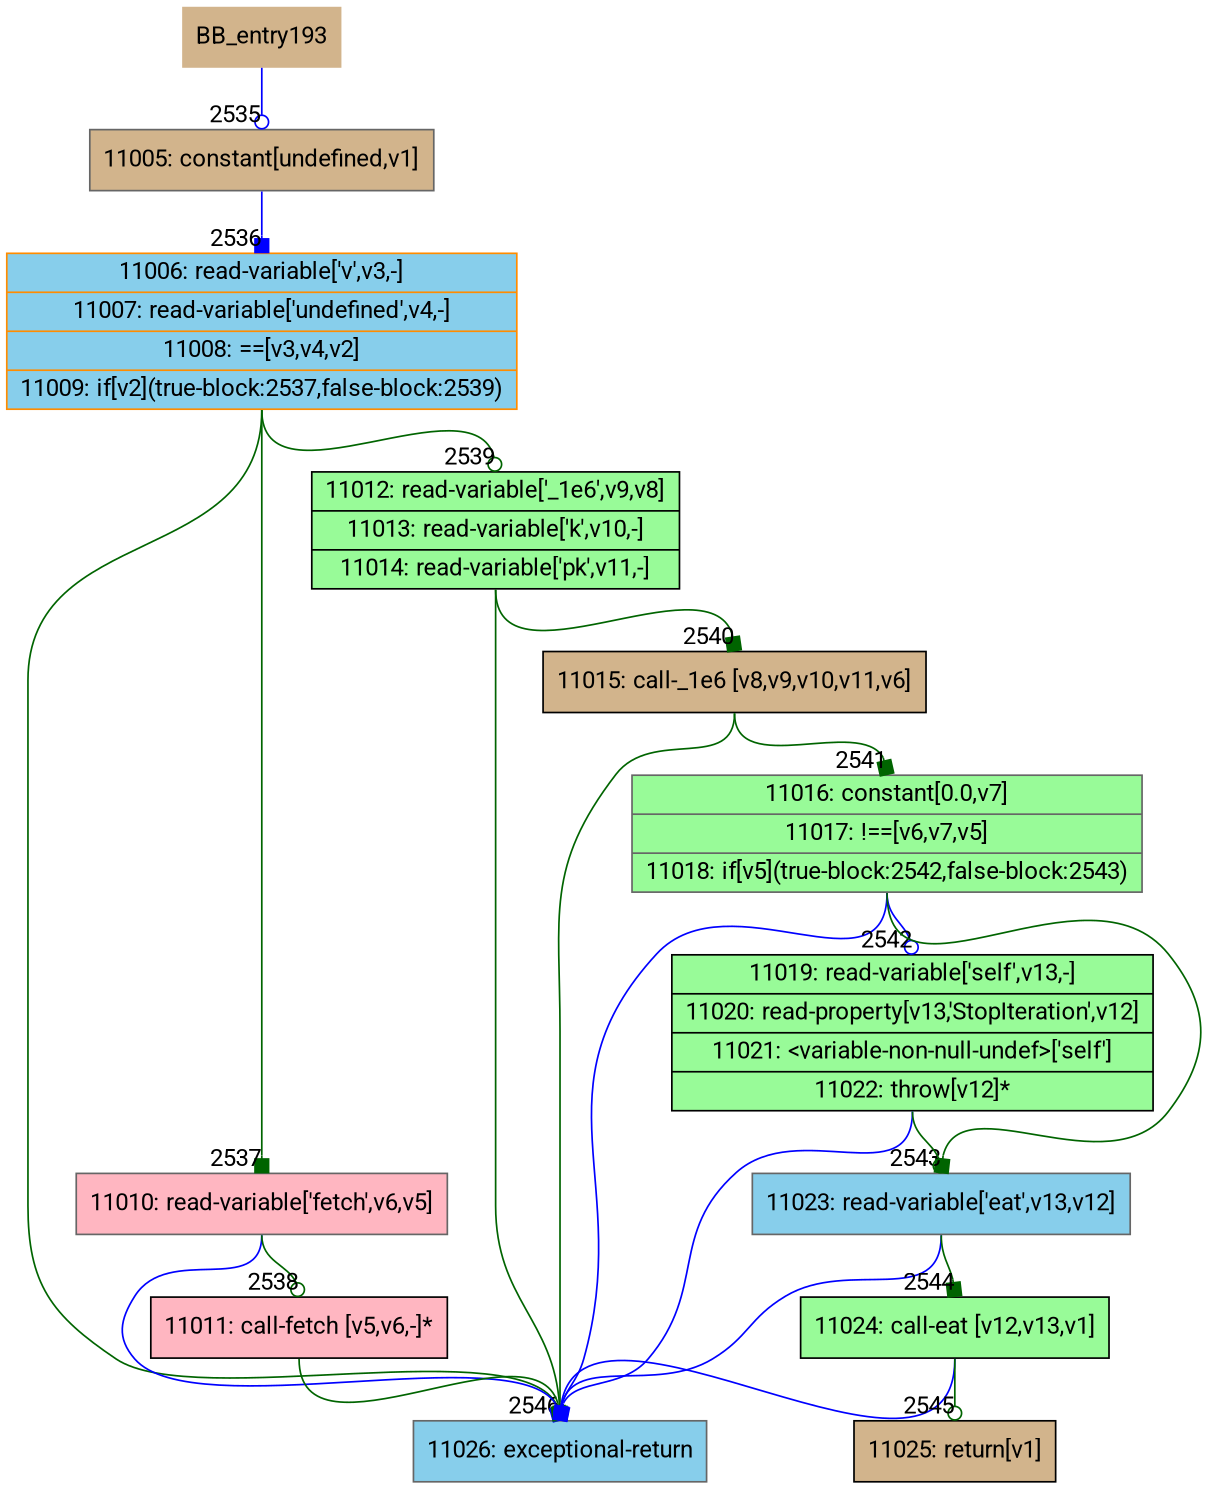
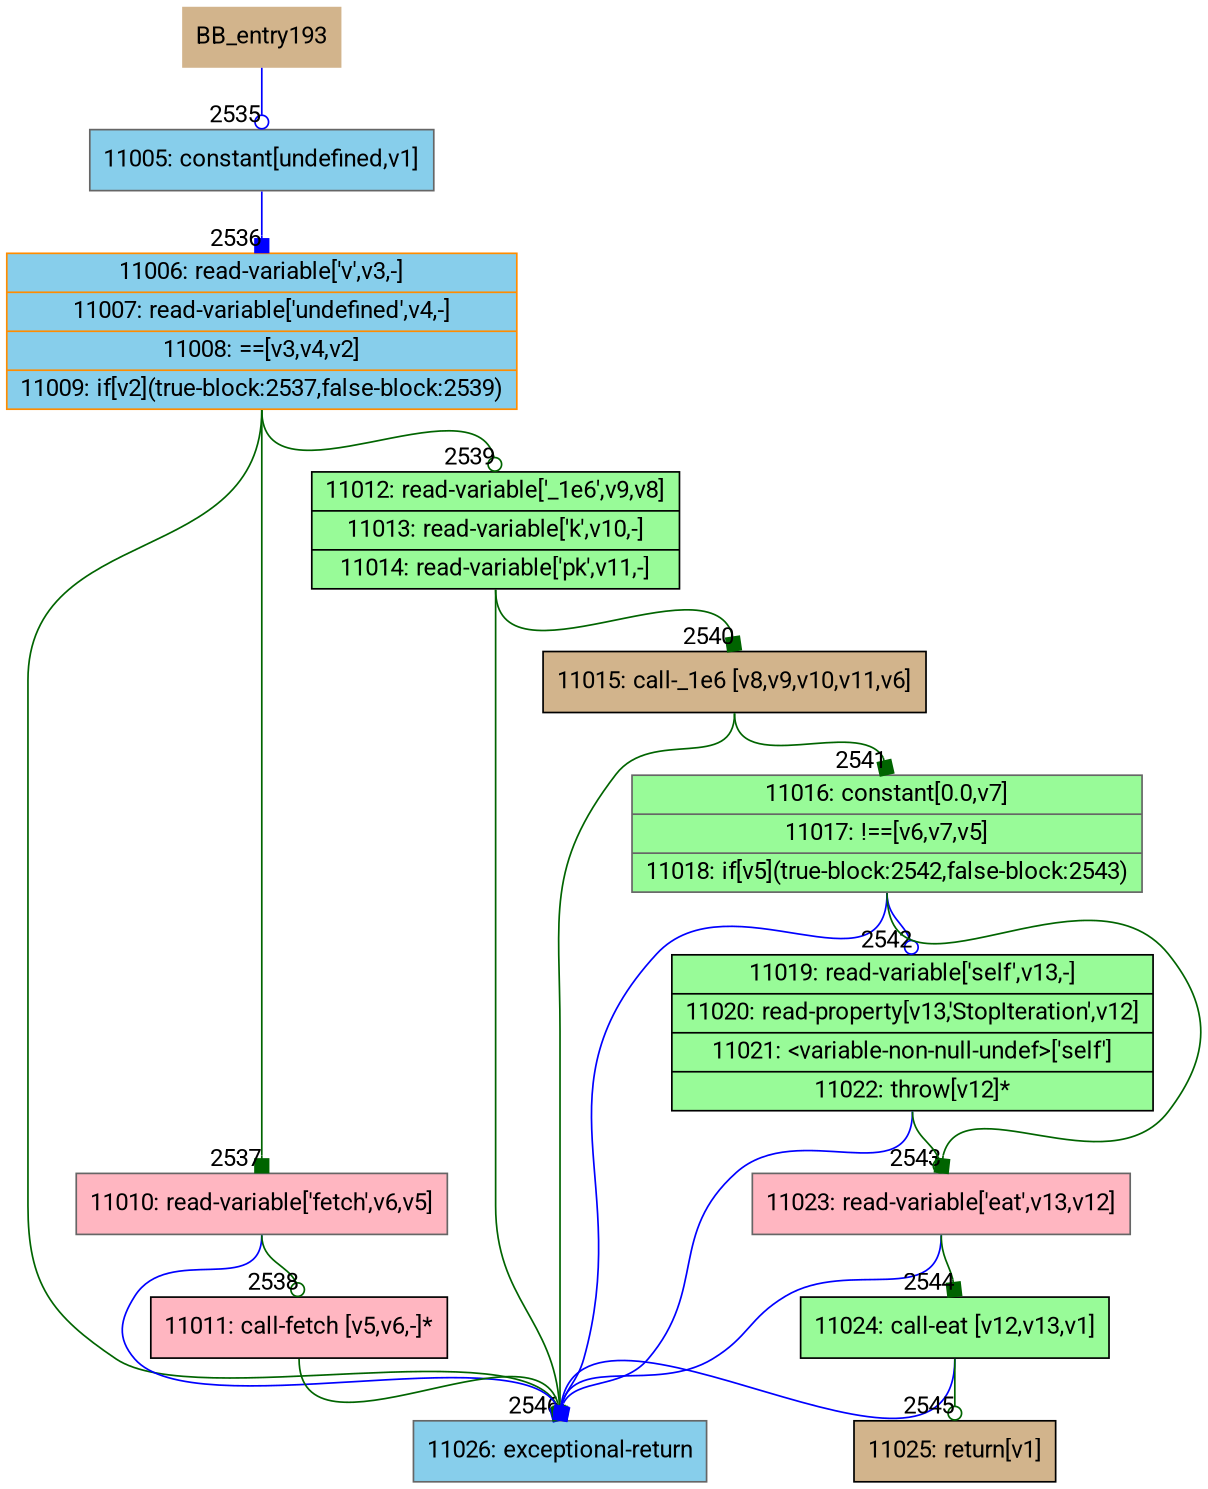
(262, 160) -> (262, 160)
(941, 1204) -> (941, 1204)
